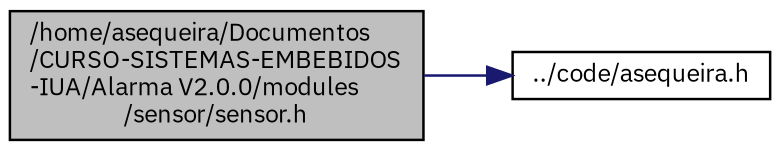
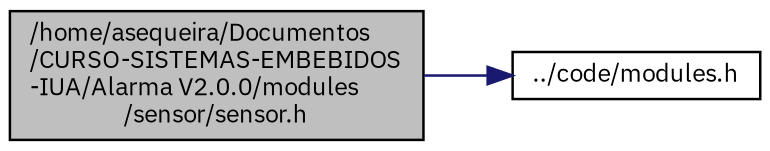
(641, 76) -> (636, 76)
